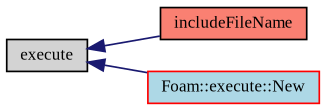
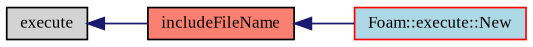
(126, 69) -> (333, 24)
